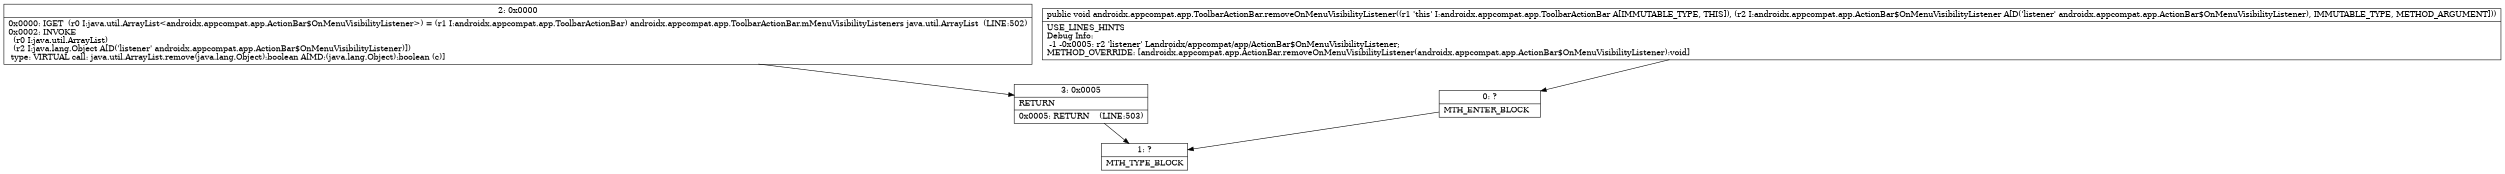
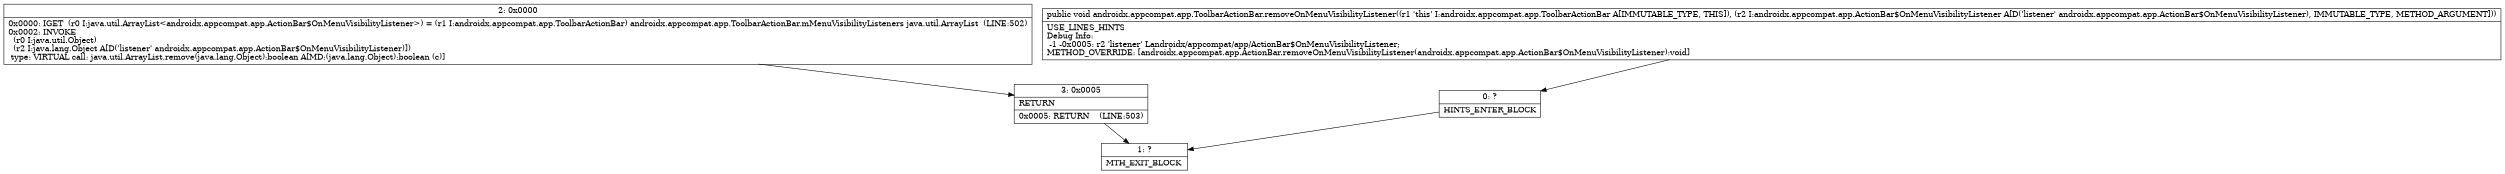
(58, 41) -> (53, 41)
(1486, 110) -> (1490, 110)
(1145, 163) -> (1144, 163)
